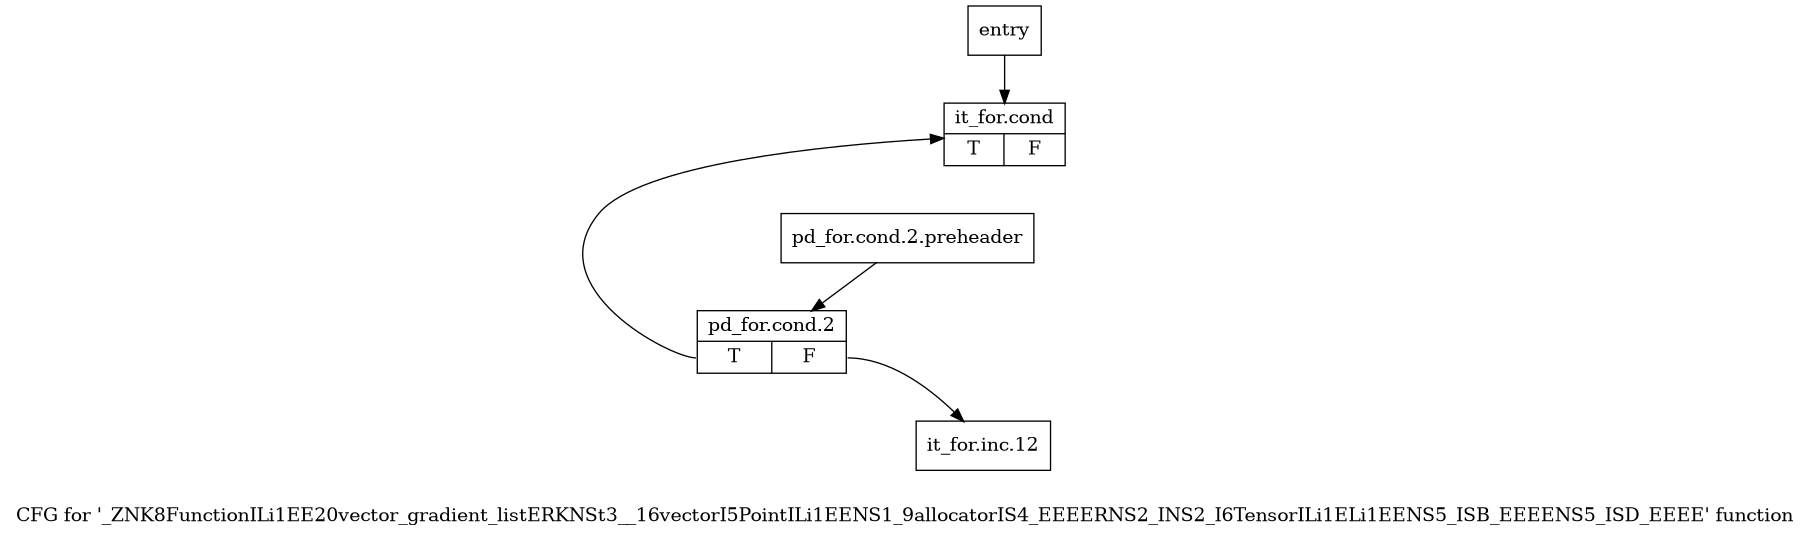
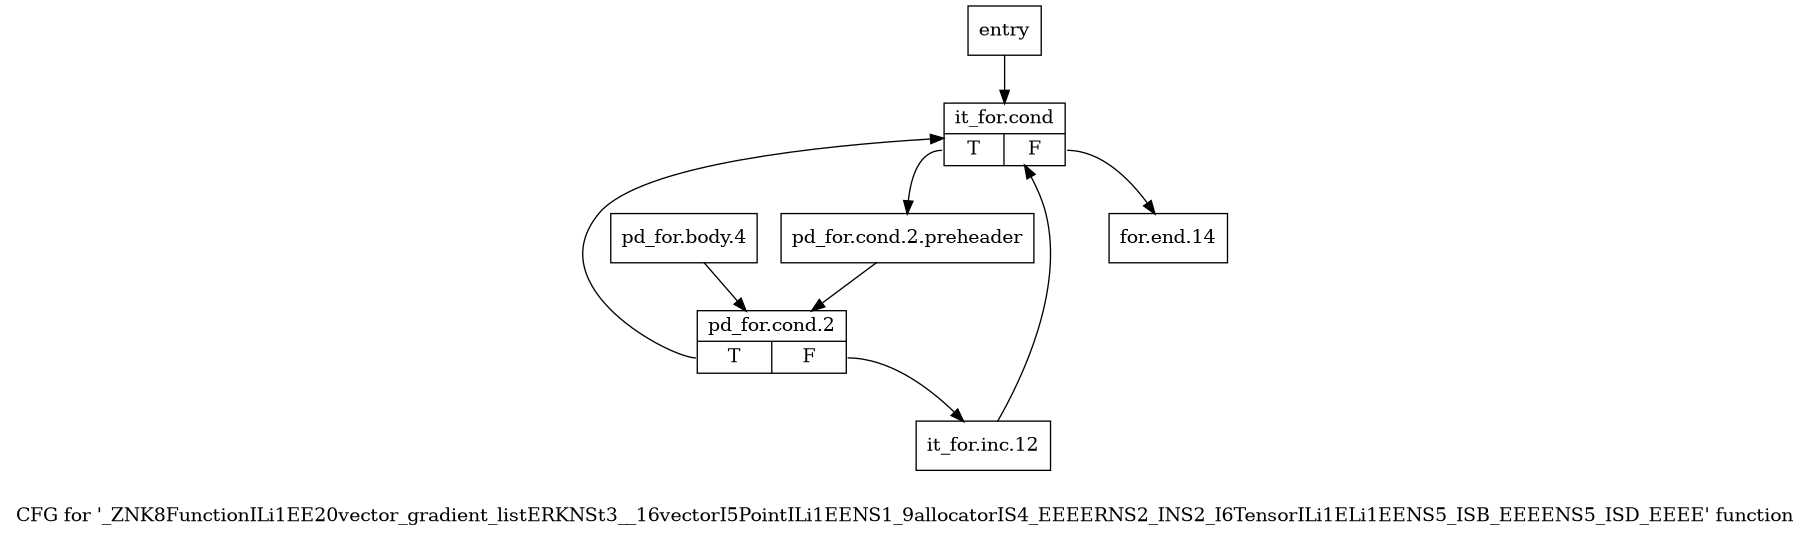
none -> (917, 169)
none -> (684, 238)
none -> (1168, 238)
none -> (1045, 302)
